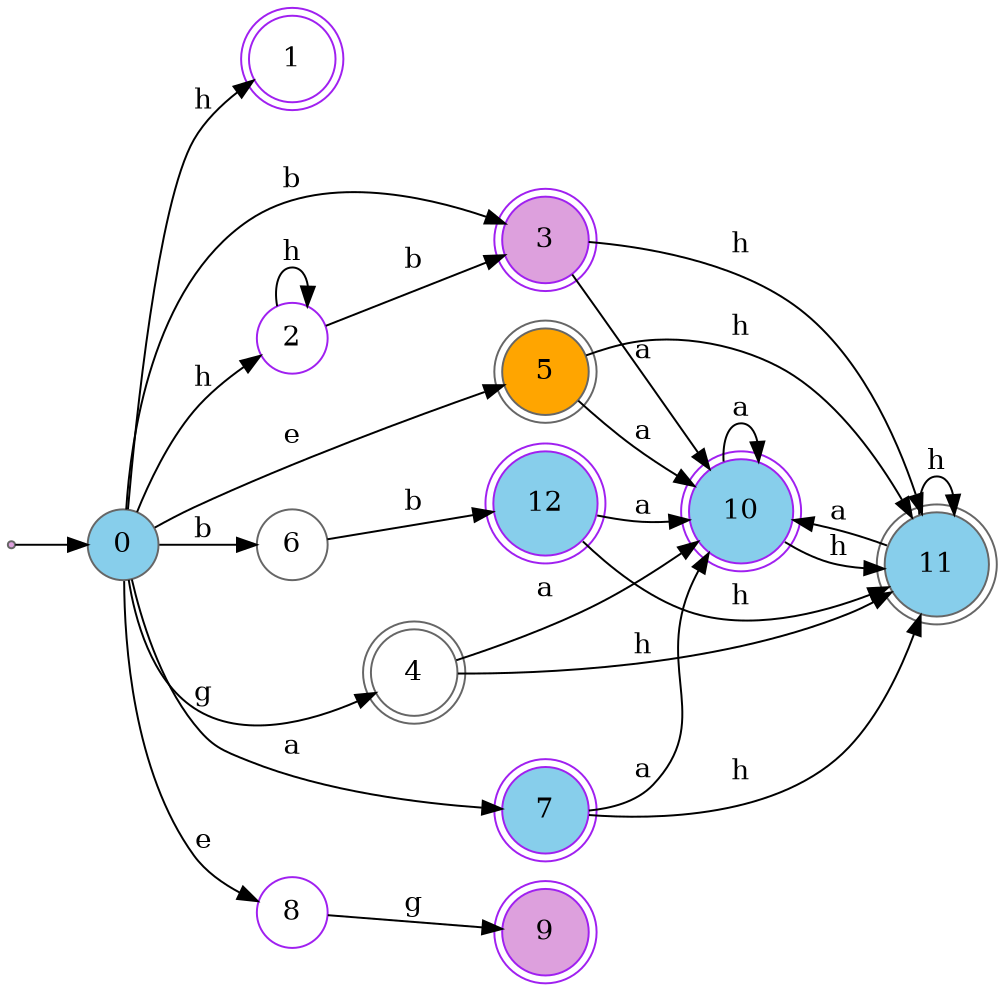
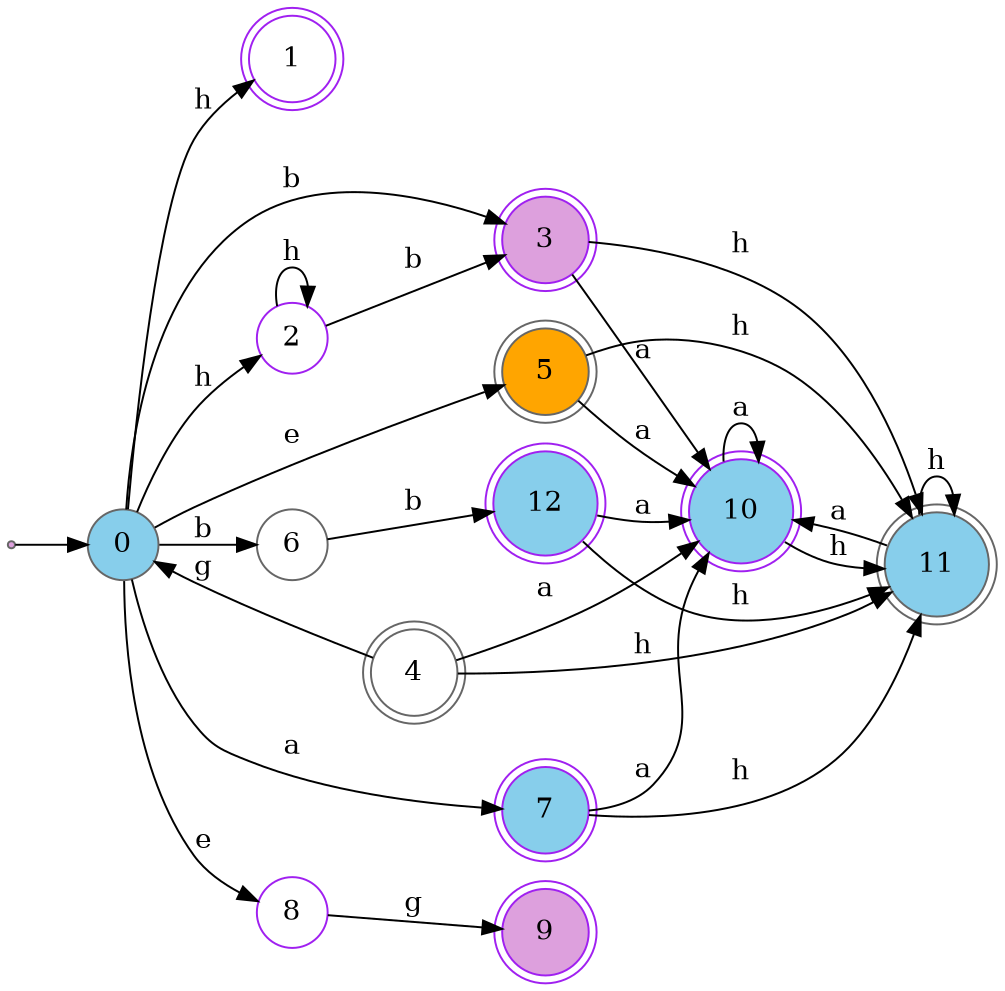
(204, 713) -> (272, 617)
